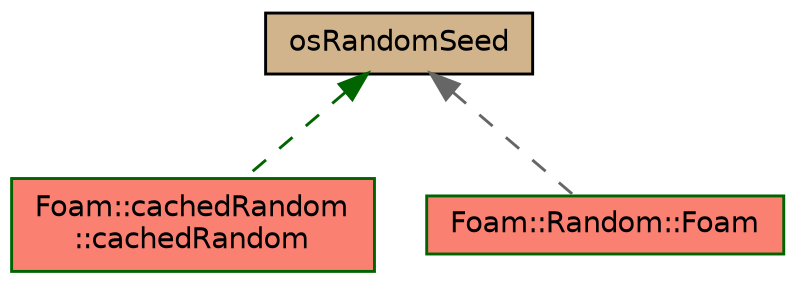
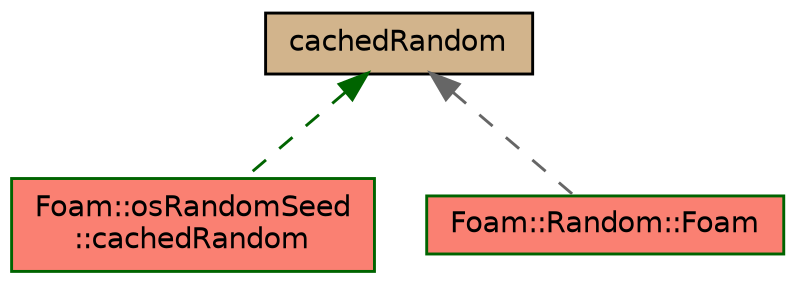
(399, 44) -> (399, 44)
(193, 225) -> (193, 225)
